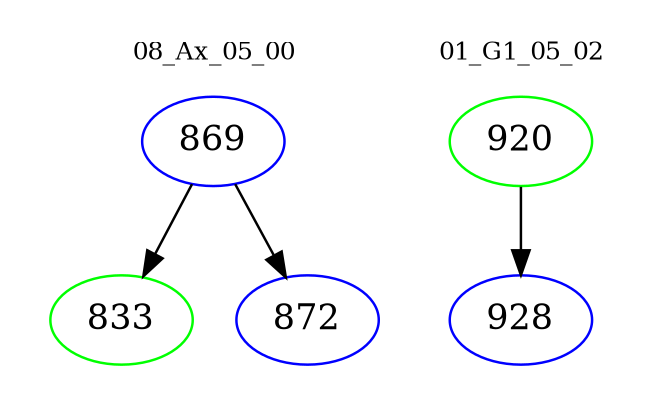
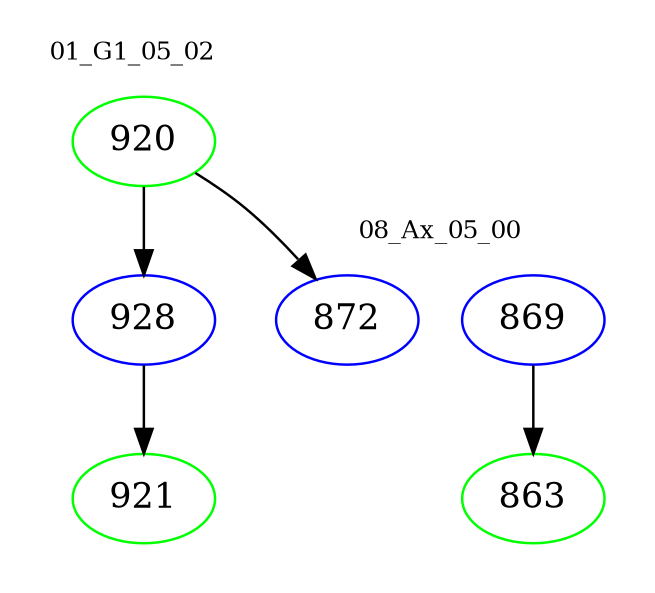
(254, 220) -> (272, 233)
(122, 320) -> (533, 499)
none -> (144, 499)
